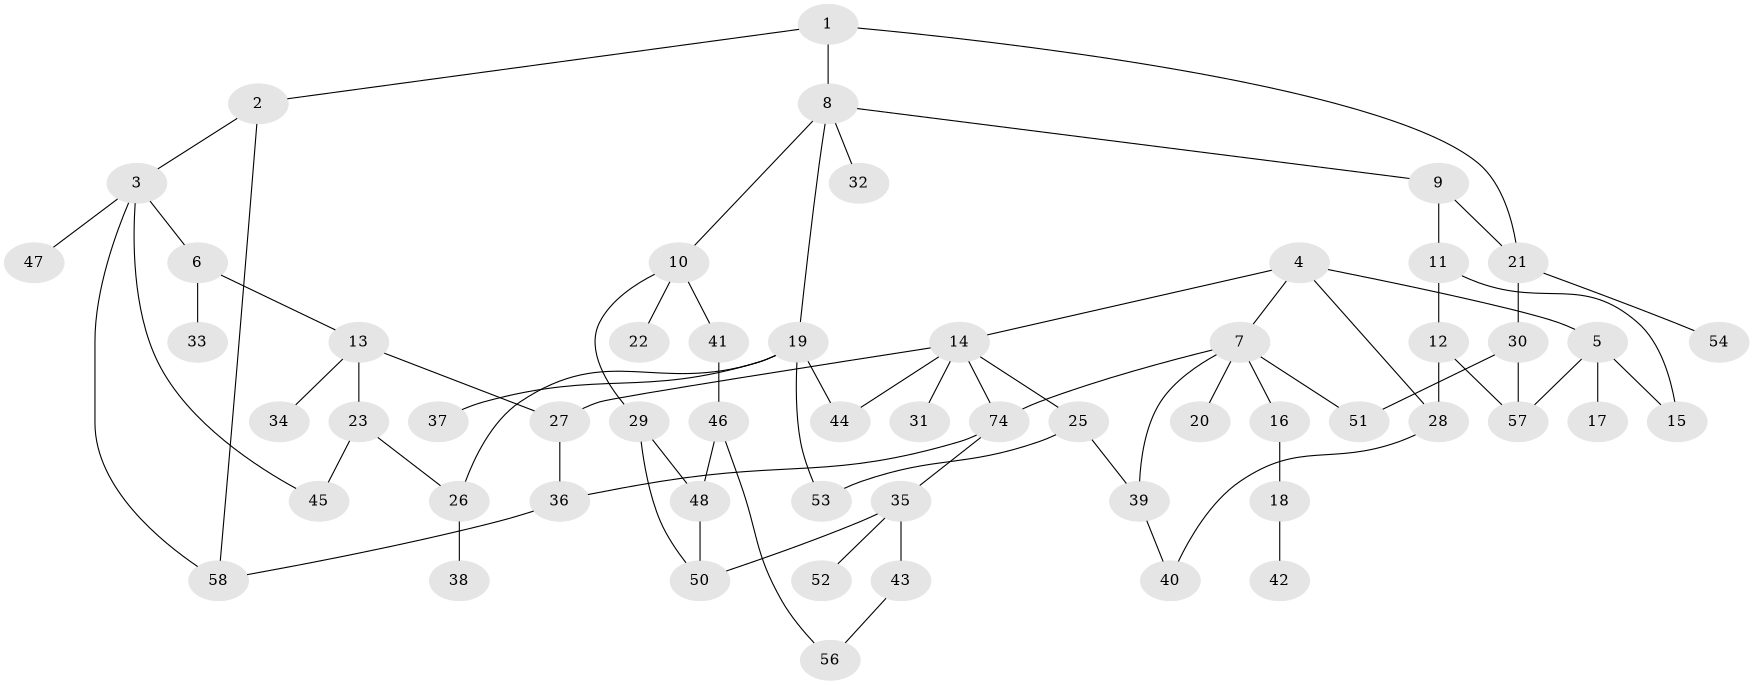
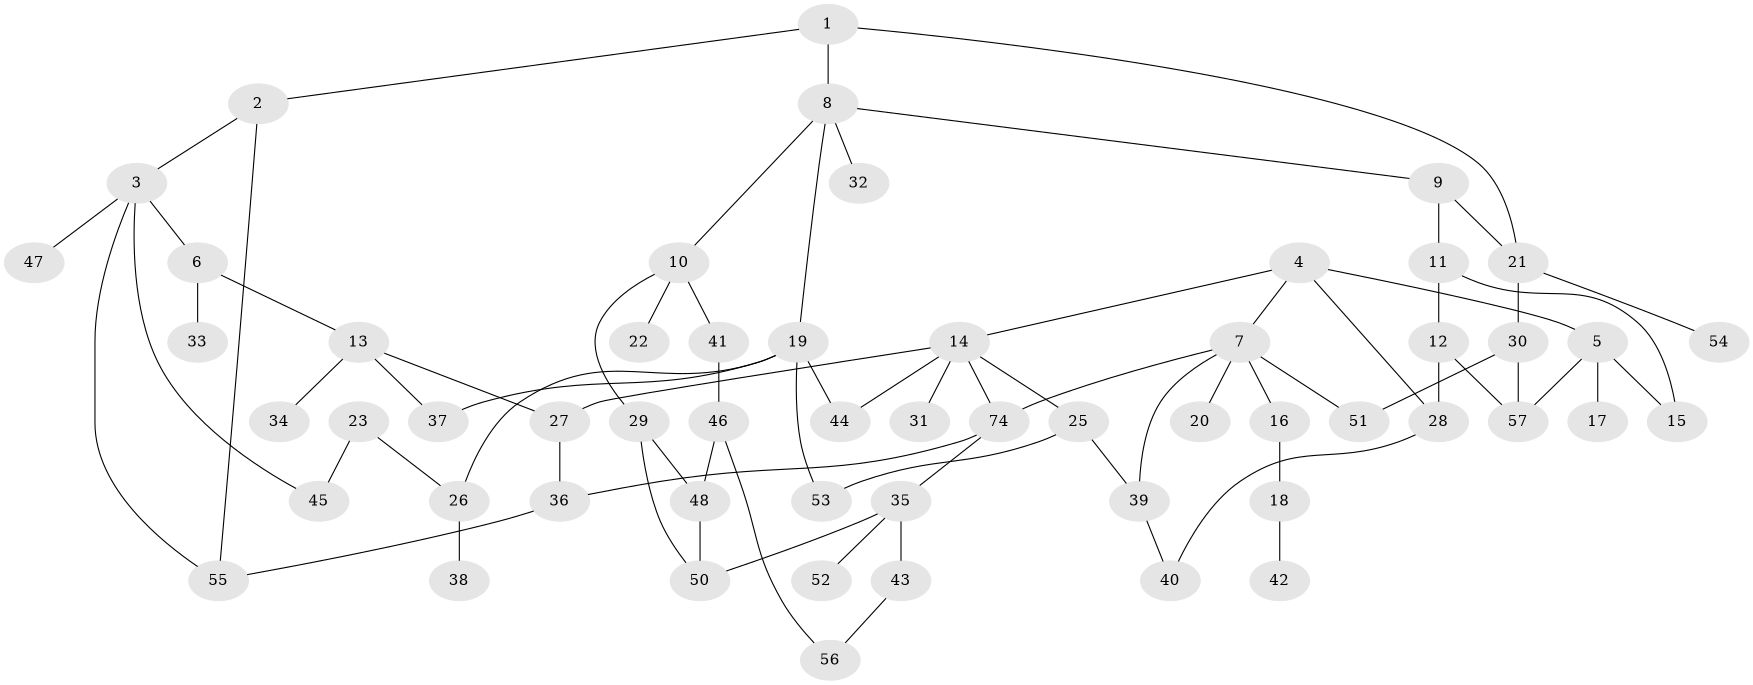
(359, 382) -> (398, 382)
(219, 581) -> (219, 581)
